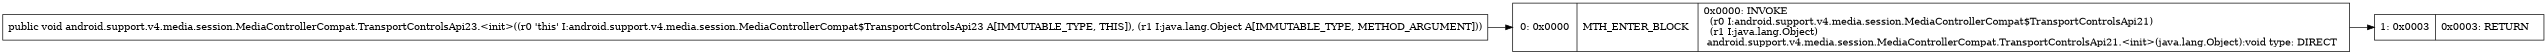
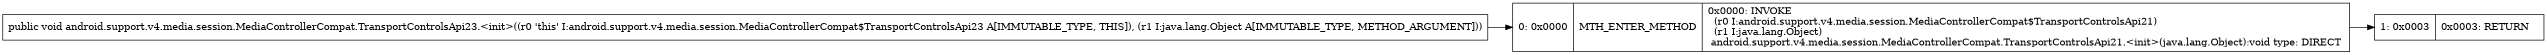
(1636, 27) -> (1638, 27)
